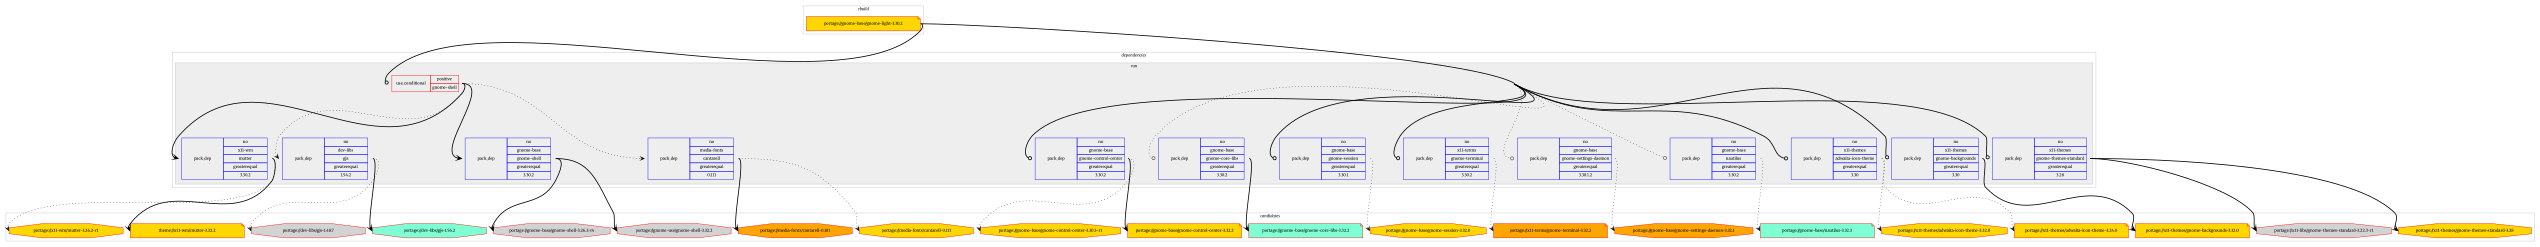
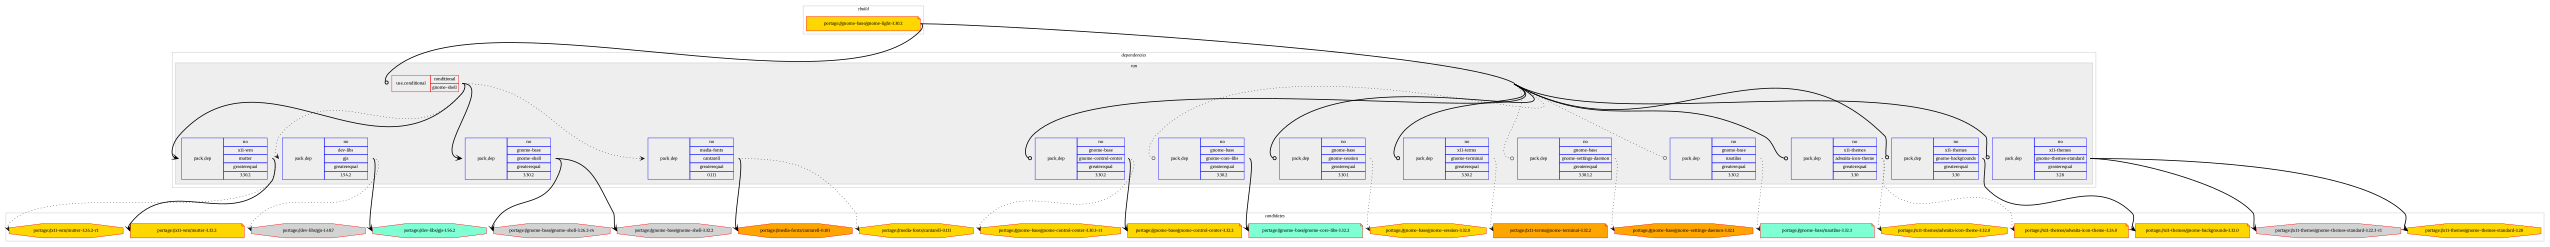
(445, 79) -> (445, 79)
(187, 231) -> (187, 231)
(674, 231) -> (674, 231)
(2324, 231) -> (2329, 231)
